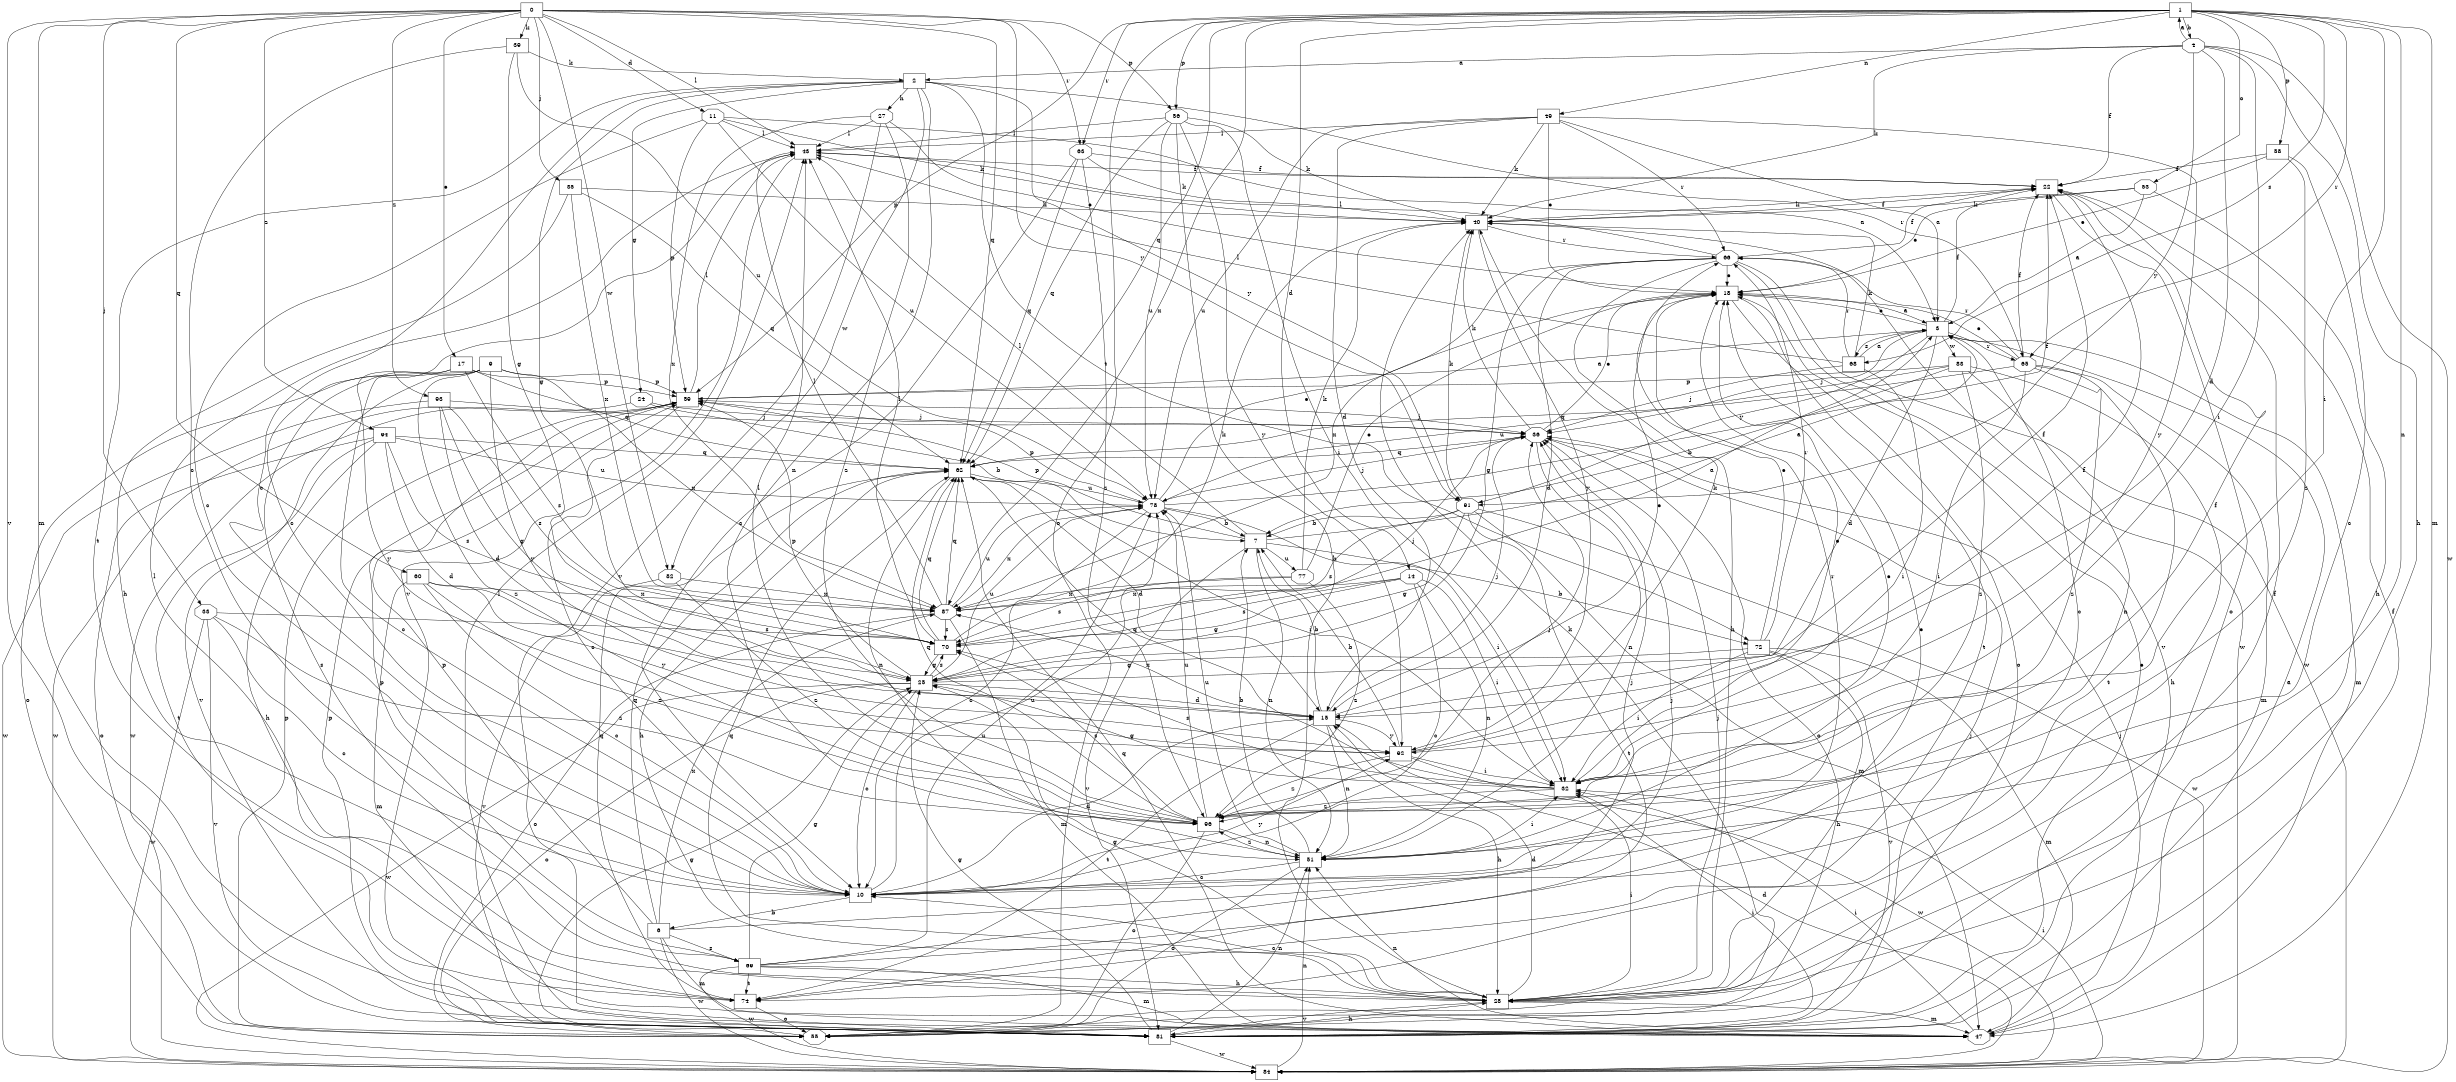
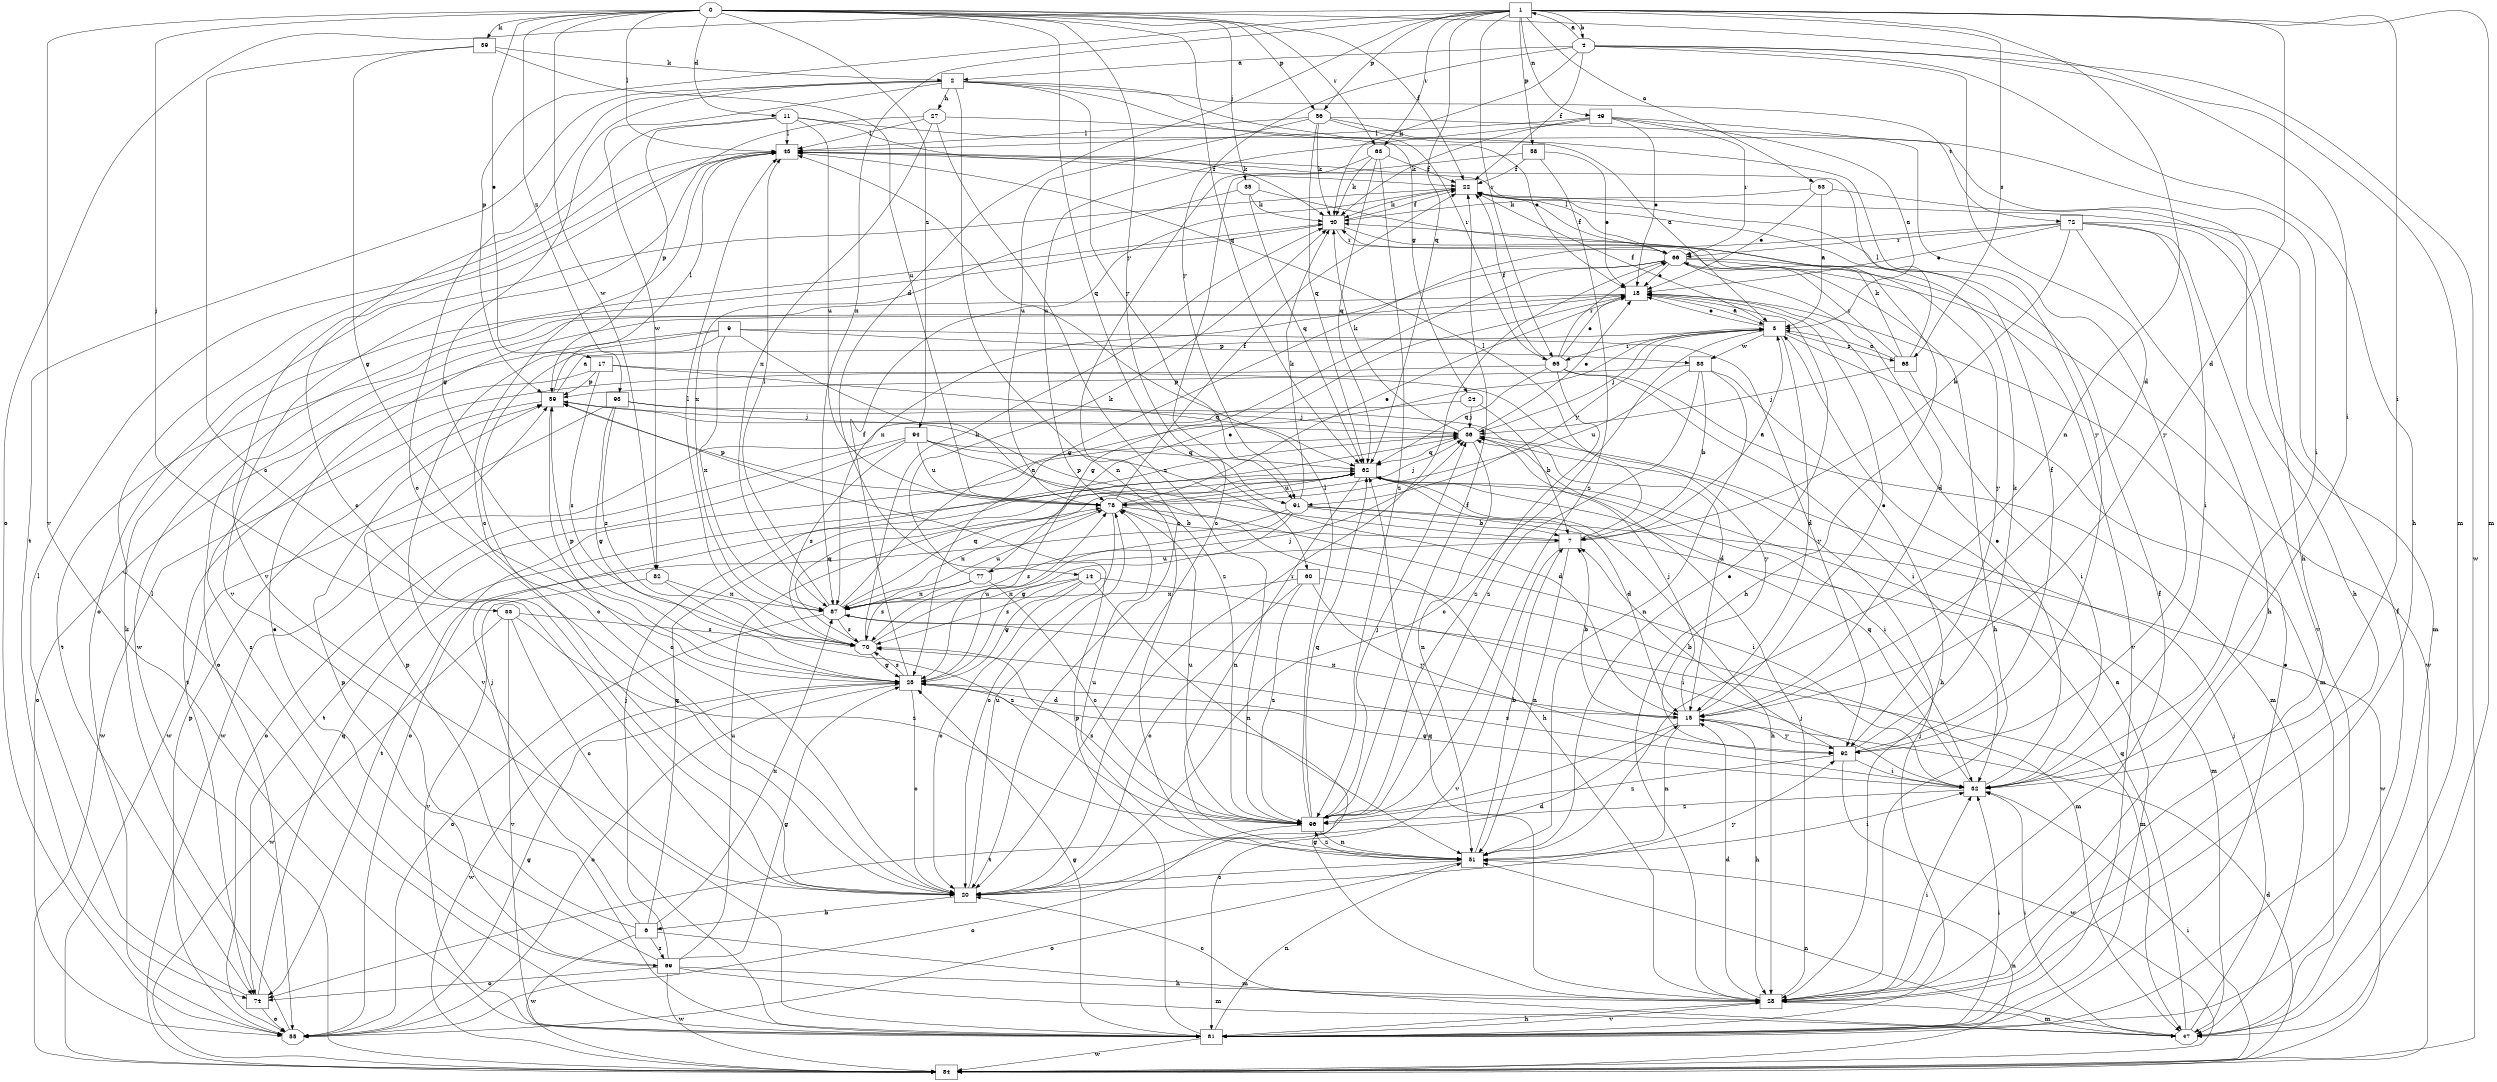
(532, 10) -> (711, 10)
none -> (1286, 29)
(571, 187) -> (1248, 187)
(1333, 339) -> (2285, 200)
(588, 374) -> (1213, 349)
(1507, 586) -> (1869, 446)
(945, 647) -> (866, 647)
(1356, 701) -> (1095, 701)
(860, 895) -> (965, 895)
(749, 984) -> (490, 984)
